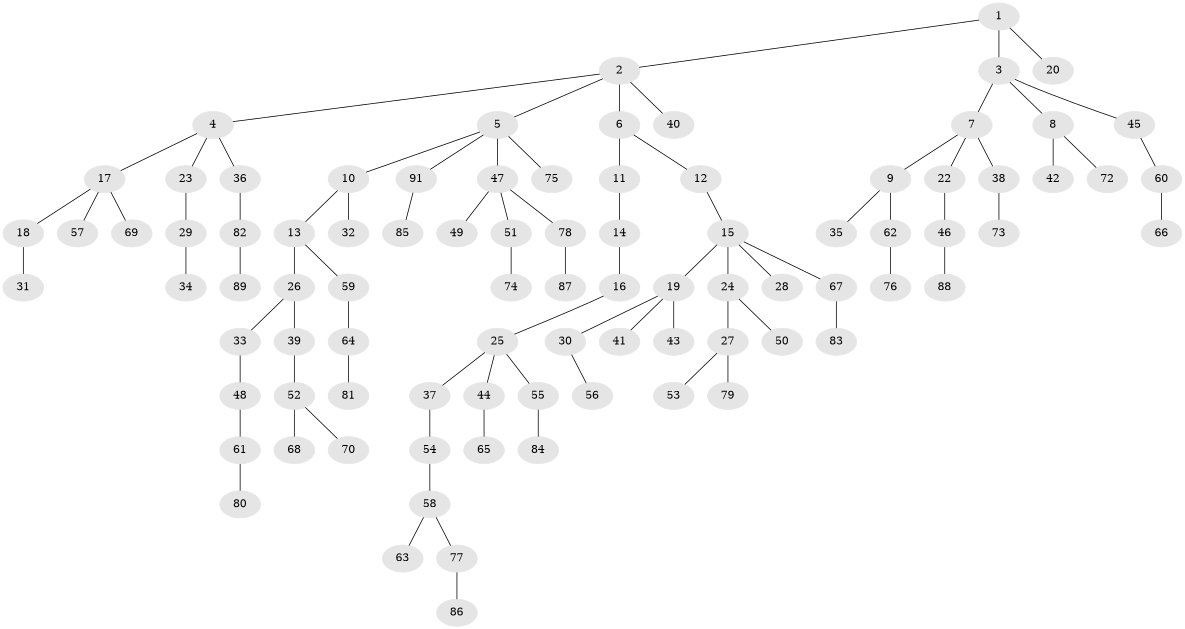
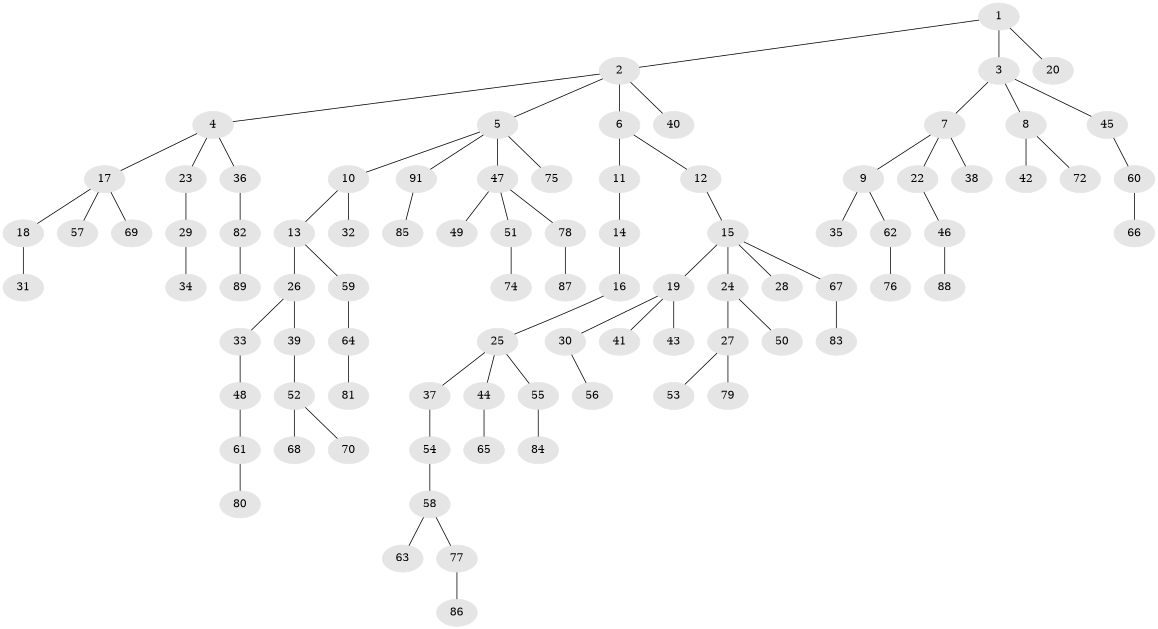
(999, 233) -> none
